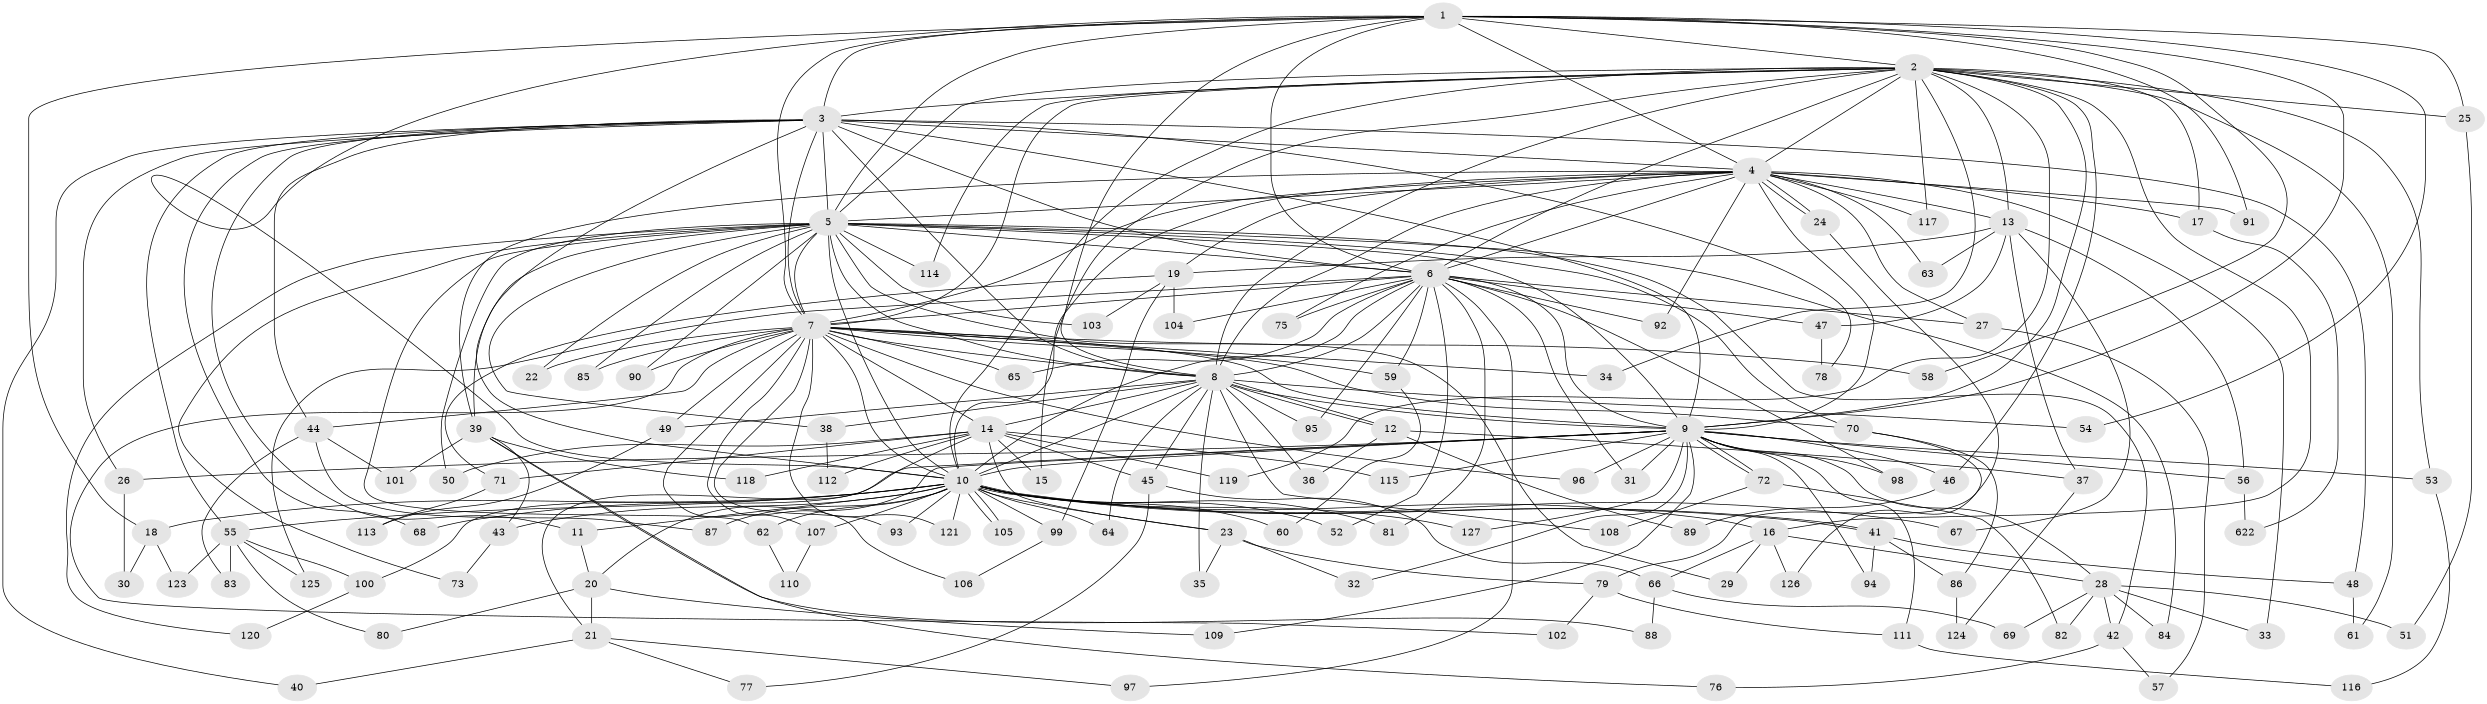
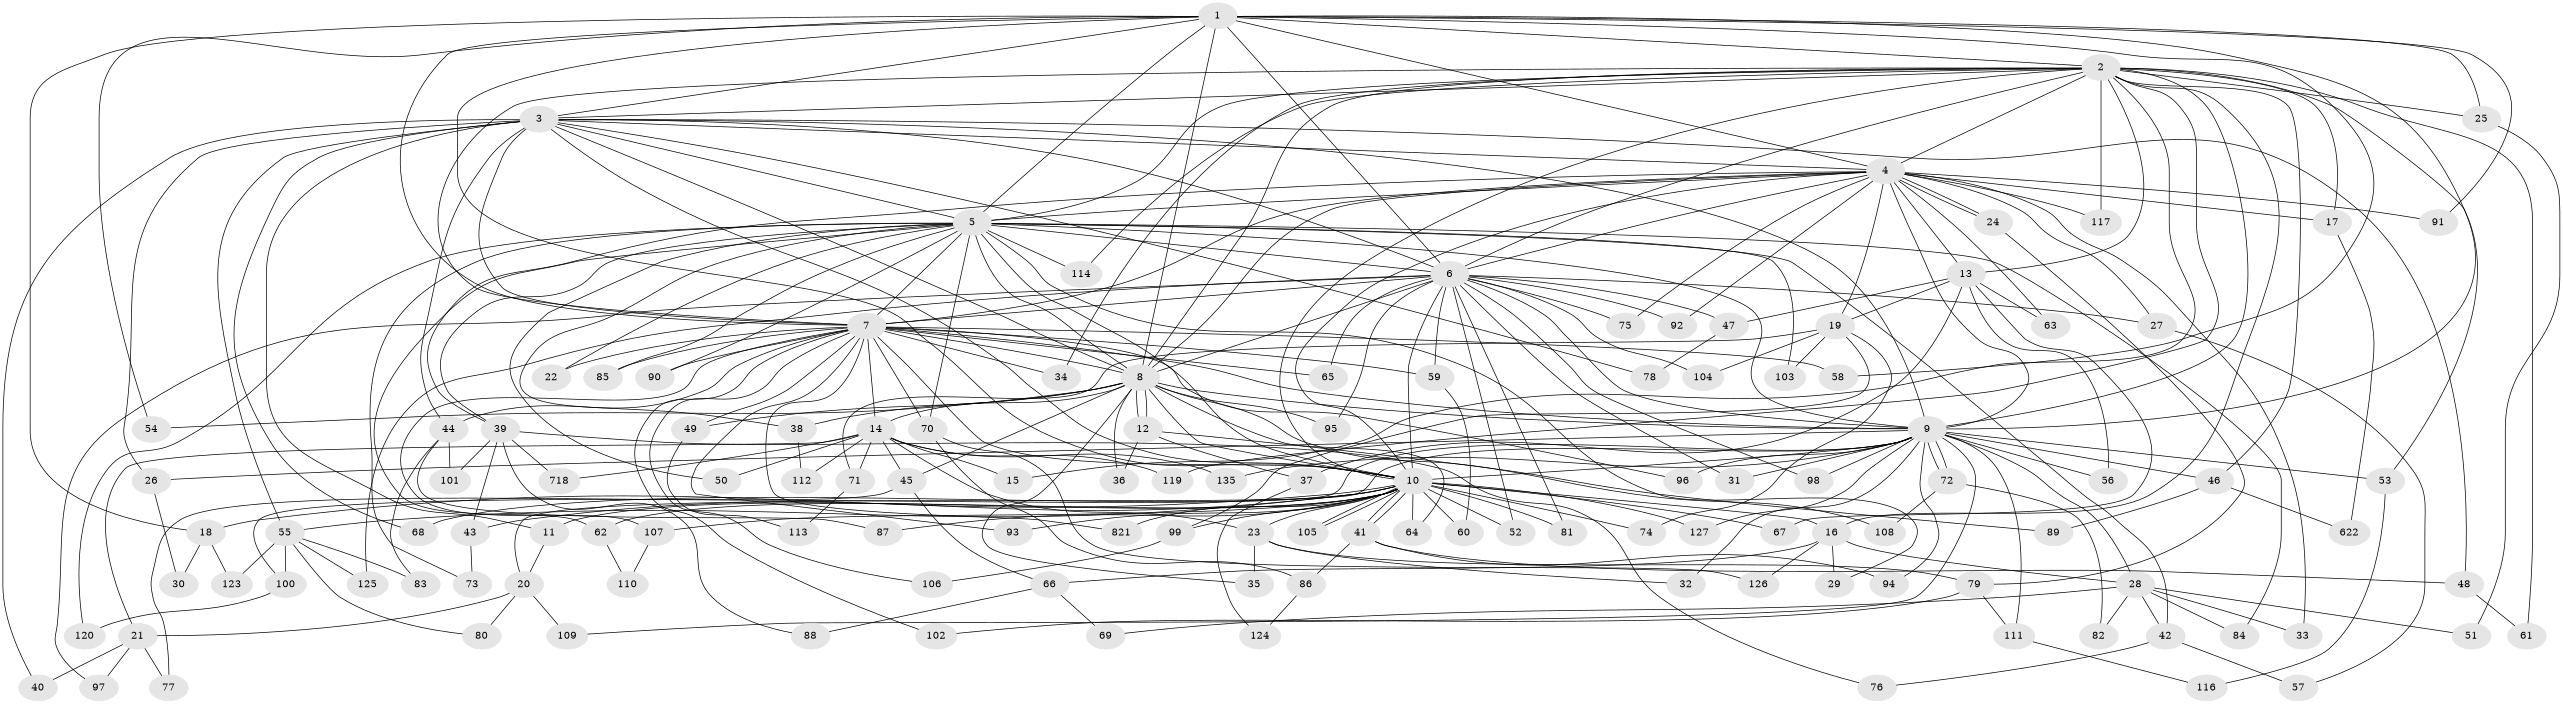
(746, 481) -> (559, 481)
(1389, 481) -> (1226, 481)
(2245, 507) -> (2277, 505)
(950, 533) -> (1122, 533)
none -> (1647, 533)
